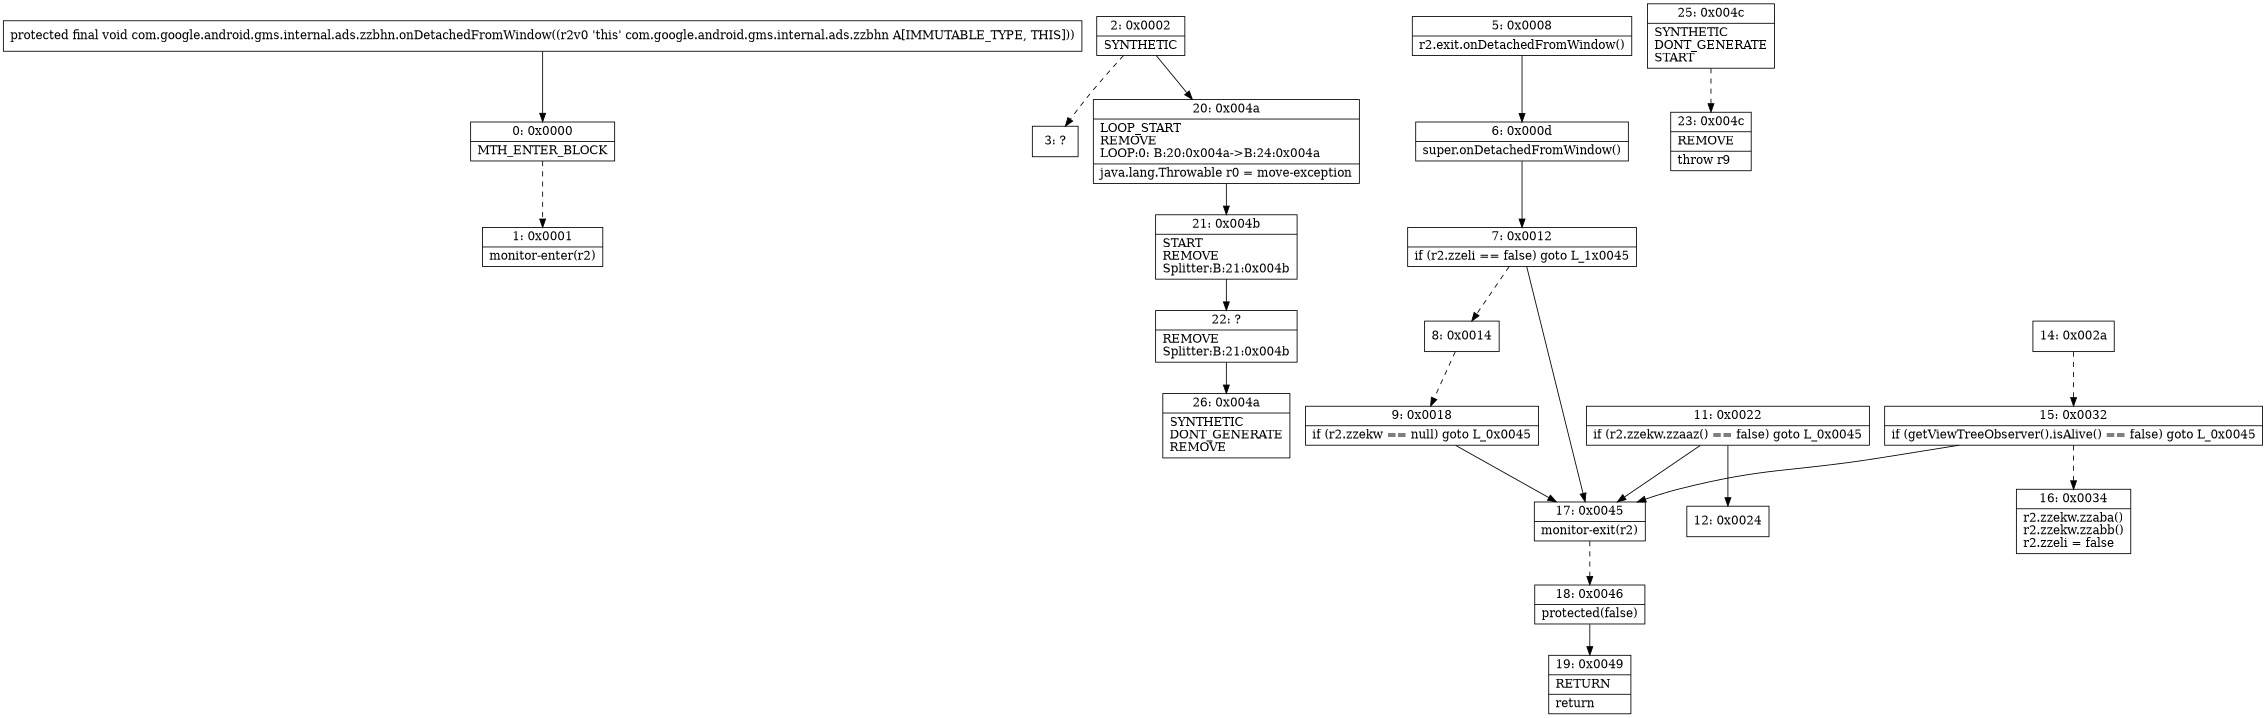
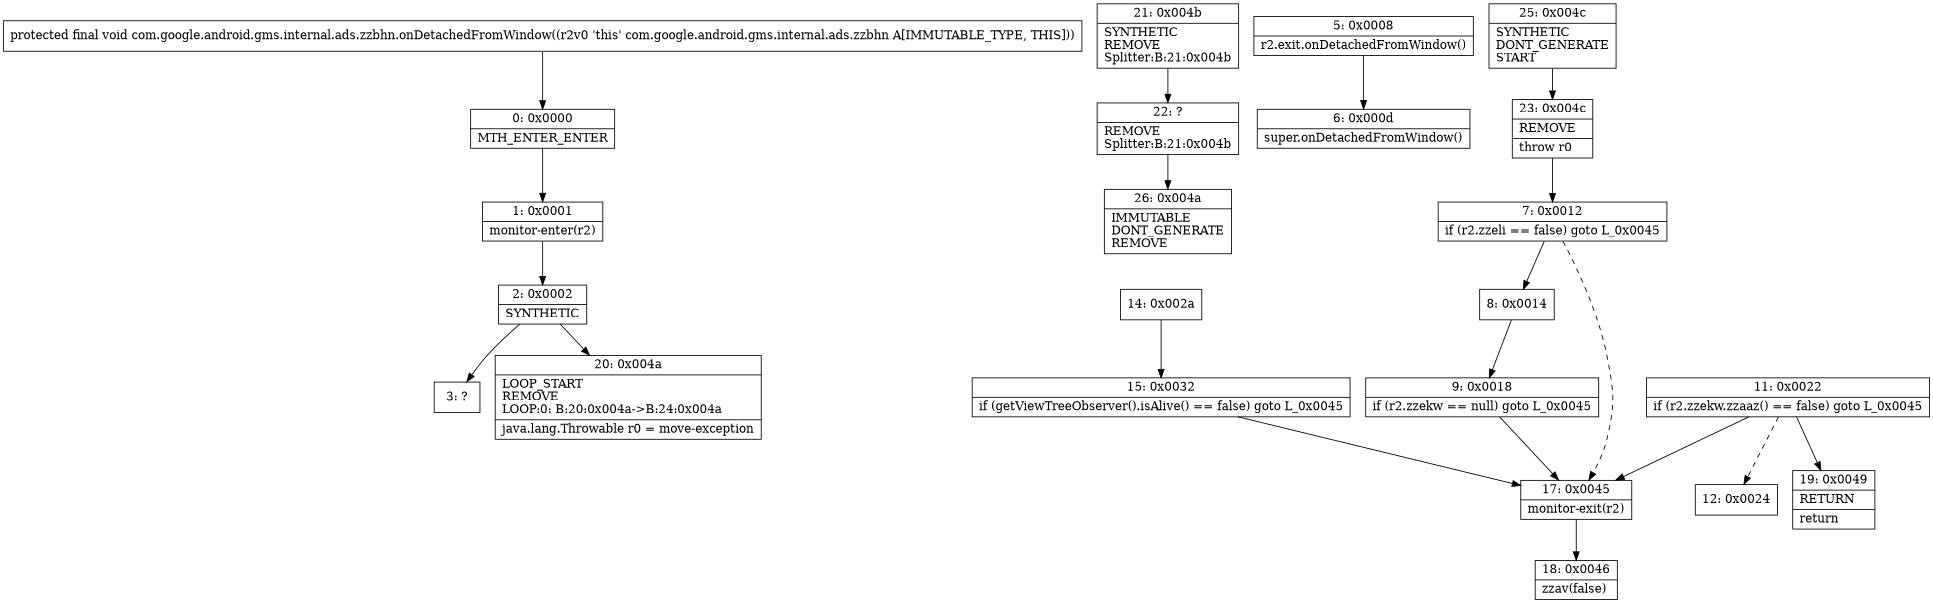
(1711, 86) -> (1553, 80)
(1096, 87) -> (494, 348)
(543, 151) -> (543, 138)
(1704, 161) -> (1546, 148)
(543, 190) -> (543, 171)
(1522, 190) -> (1553, 176)
(1226, 195) -> none
(1183, 244) -> (1141, 33)
(1522, 256) -> (1553, 231)
none -> (543, 259)
(1493, 290) -> (1536, 261)
(1445, 375) -> (1502, 345)
(2074, 375) -> (1161, 345)
(1555, 380) -> (1607, 355)
(1207, 422) -> (1151, 218)
(1728, 471) -> (1763, 447)
(2074, 521) -> none
(1590, 559) -> (1576, 536)
(1590, 614) -> (1574, 589)
(1590, 635) -> (1807, 440)
